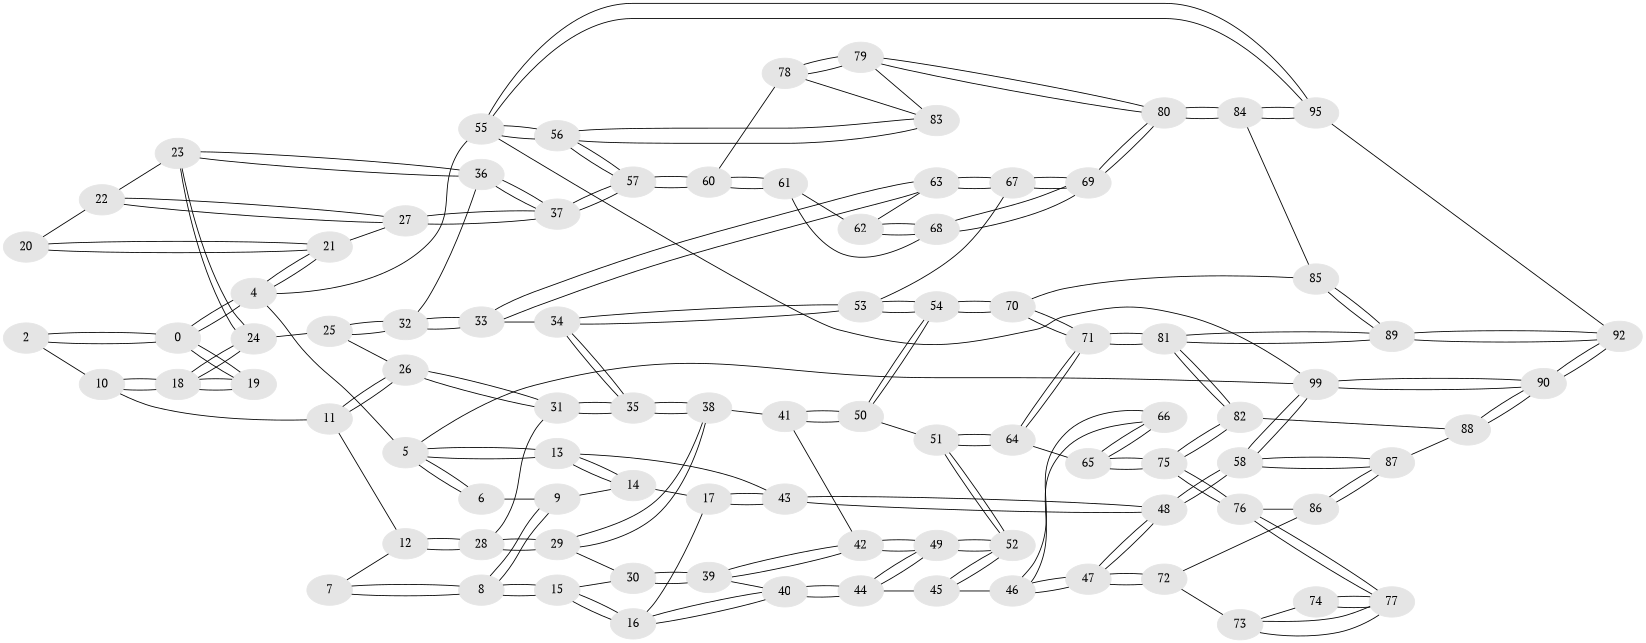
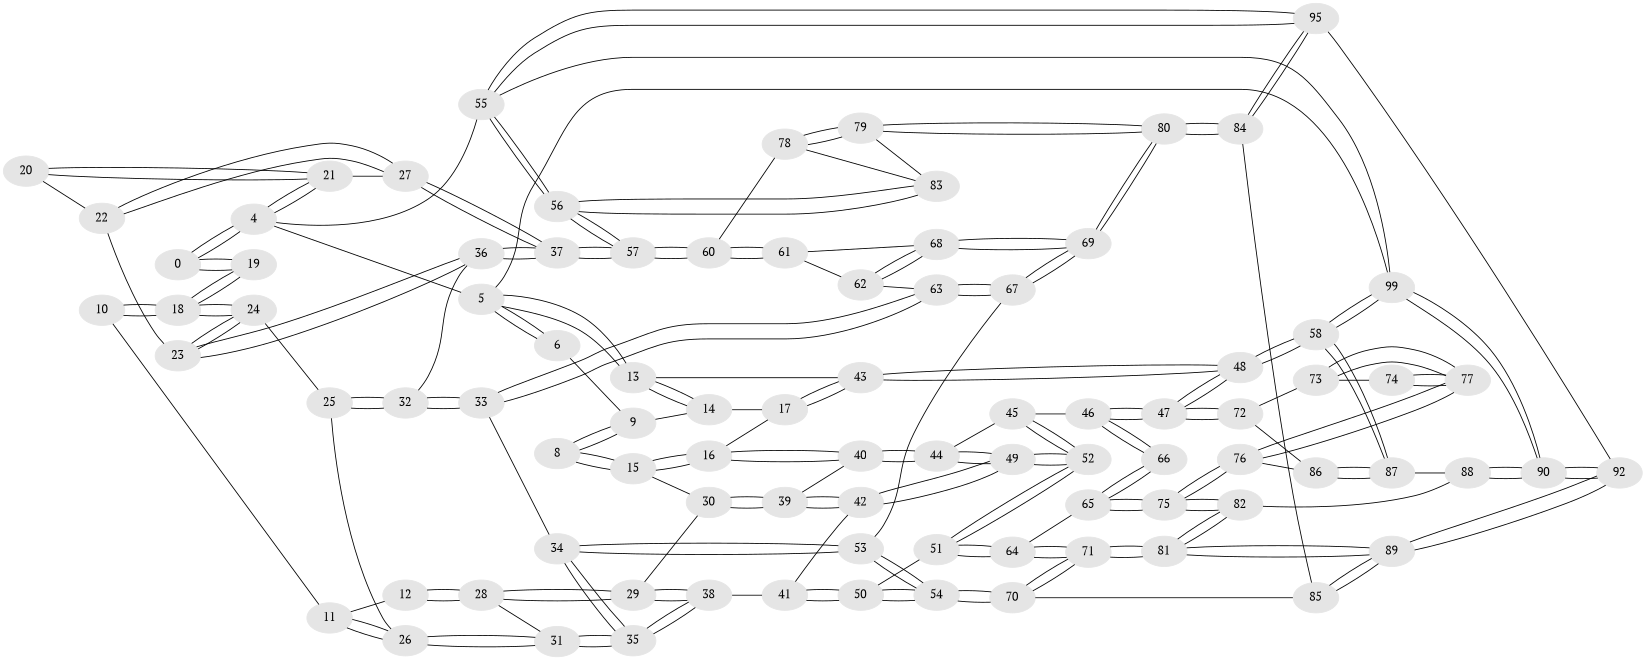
(26, 338) -> none
(330, 590) -> none
